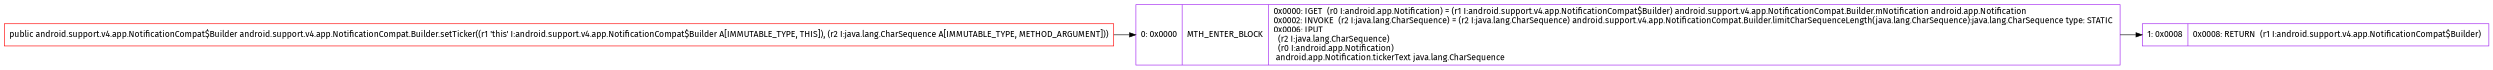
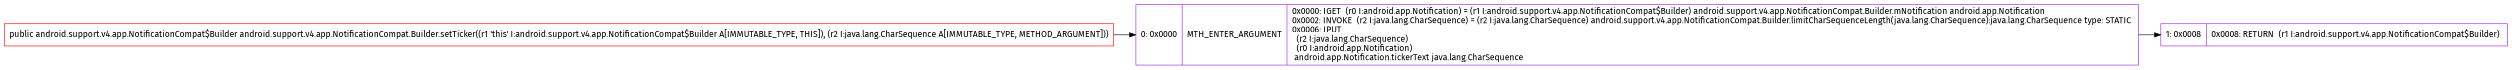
(1225, 35) -> (1235, 35)
